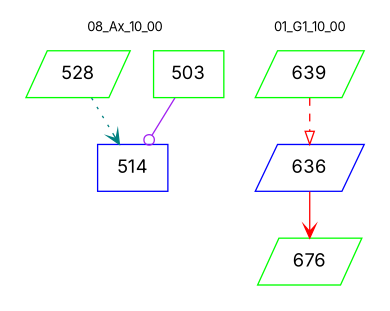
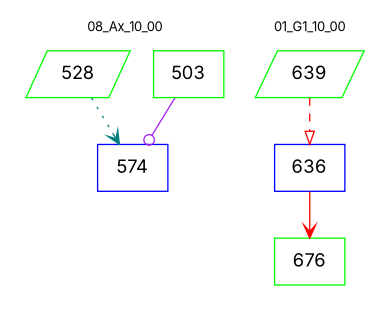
(133, 168) -> (133, 168)
(310, 168) -> (310, 168)
(310, 262) -> (310, 262)
